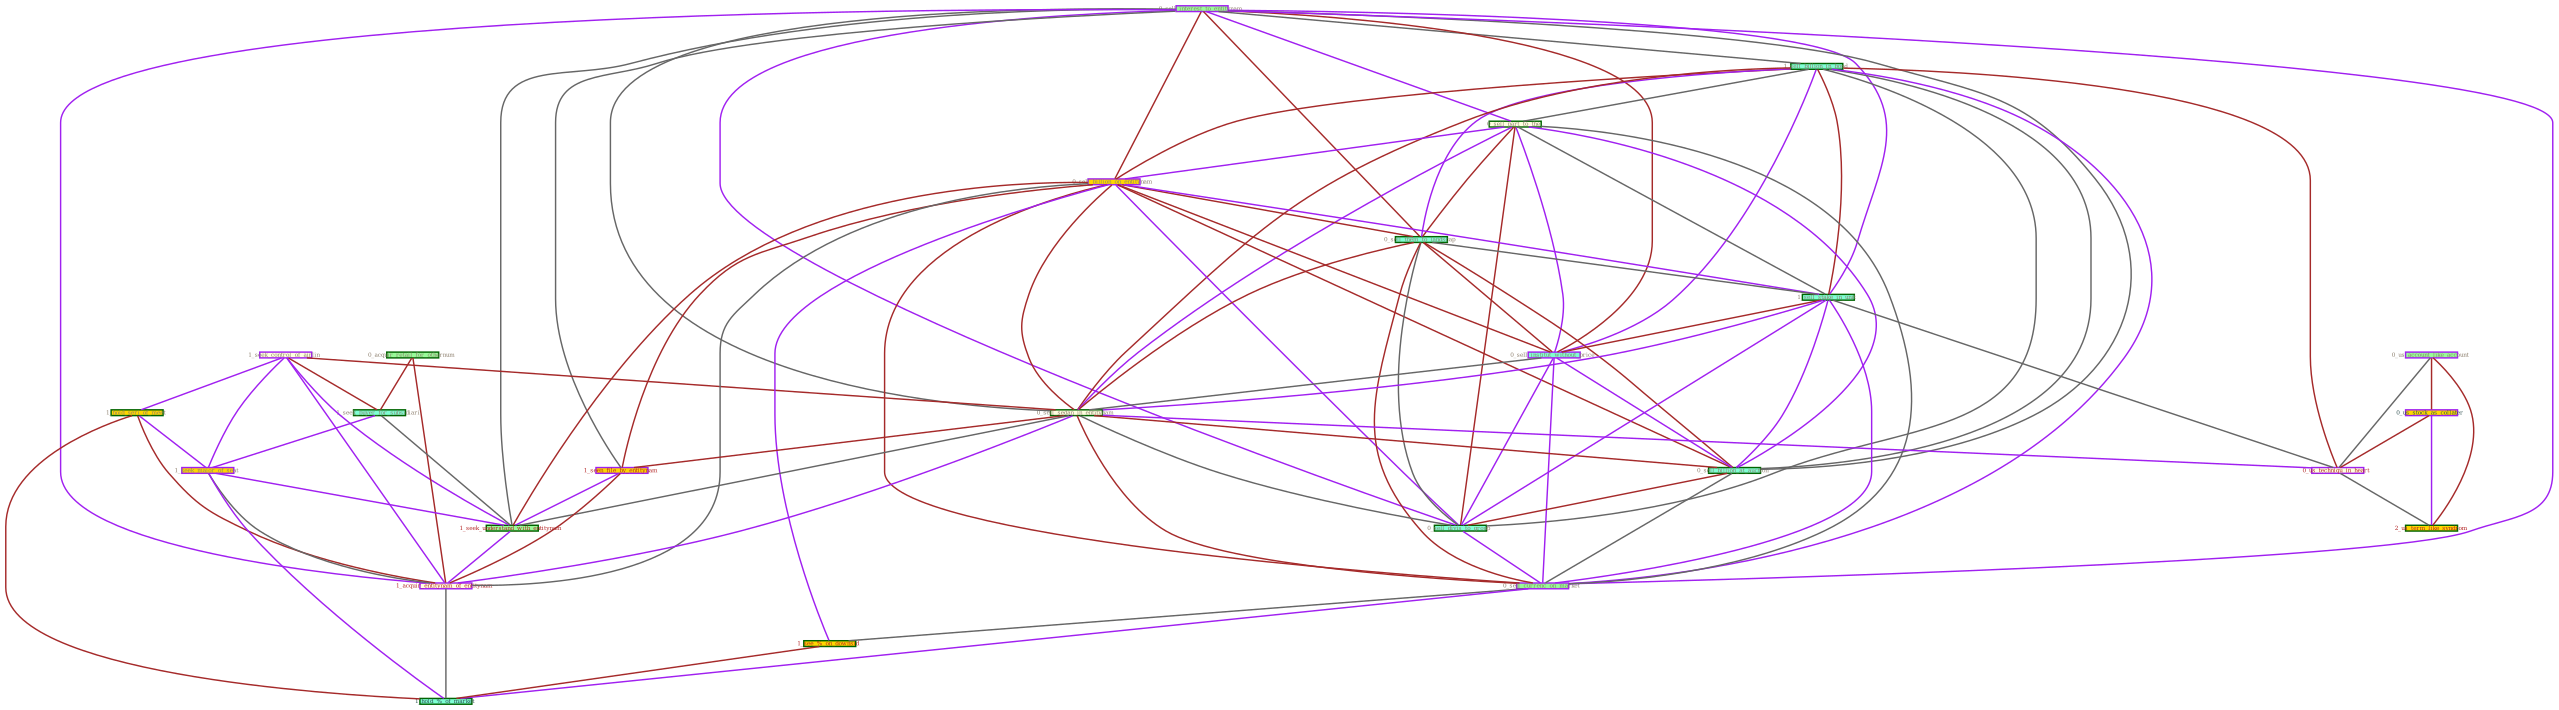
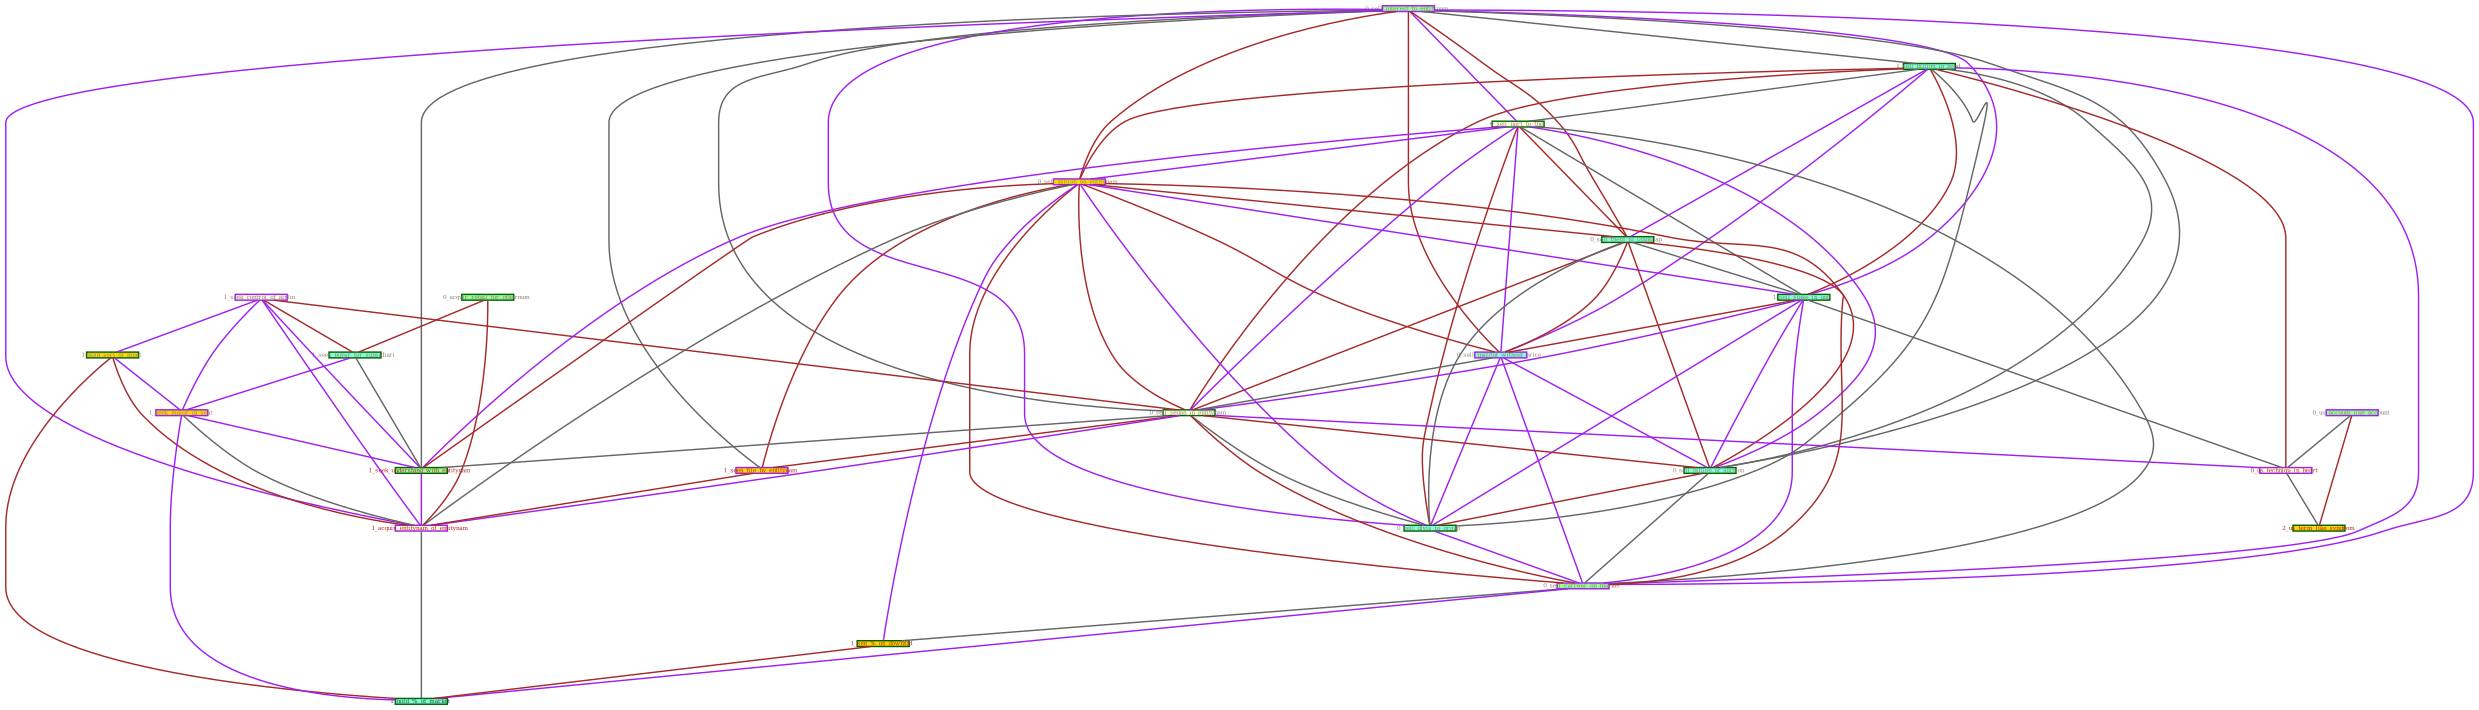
(2432, 413) -> none
(567, 499) -> (1036, 175)
